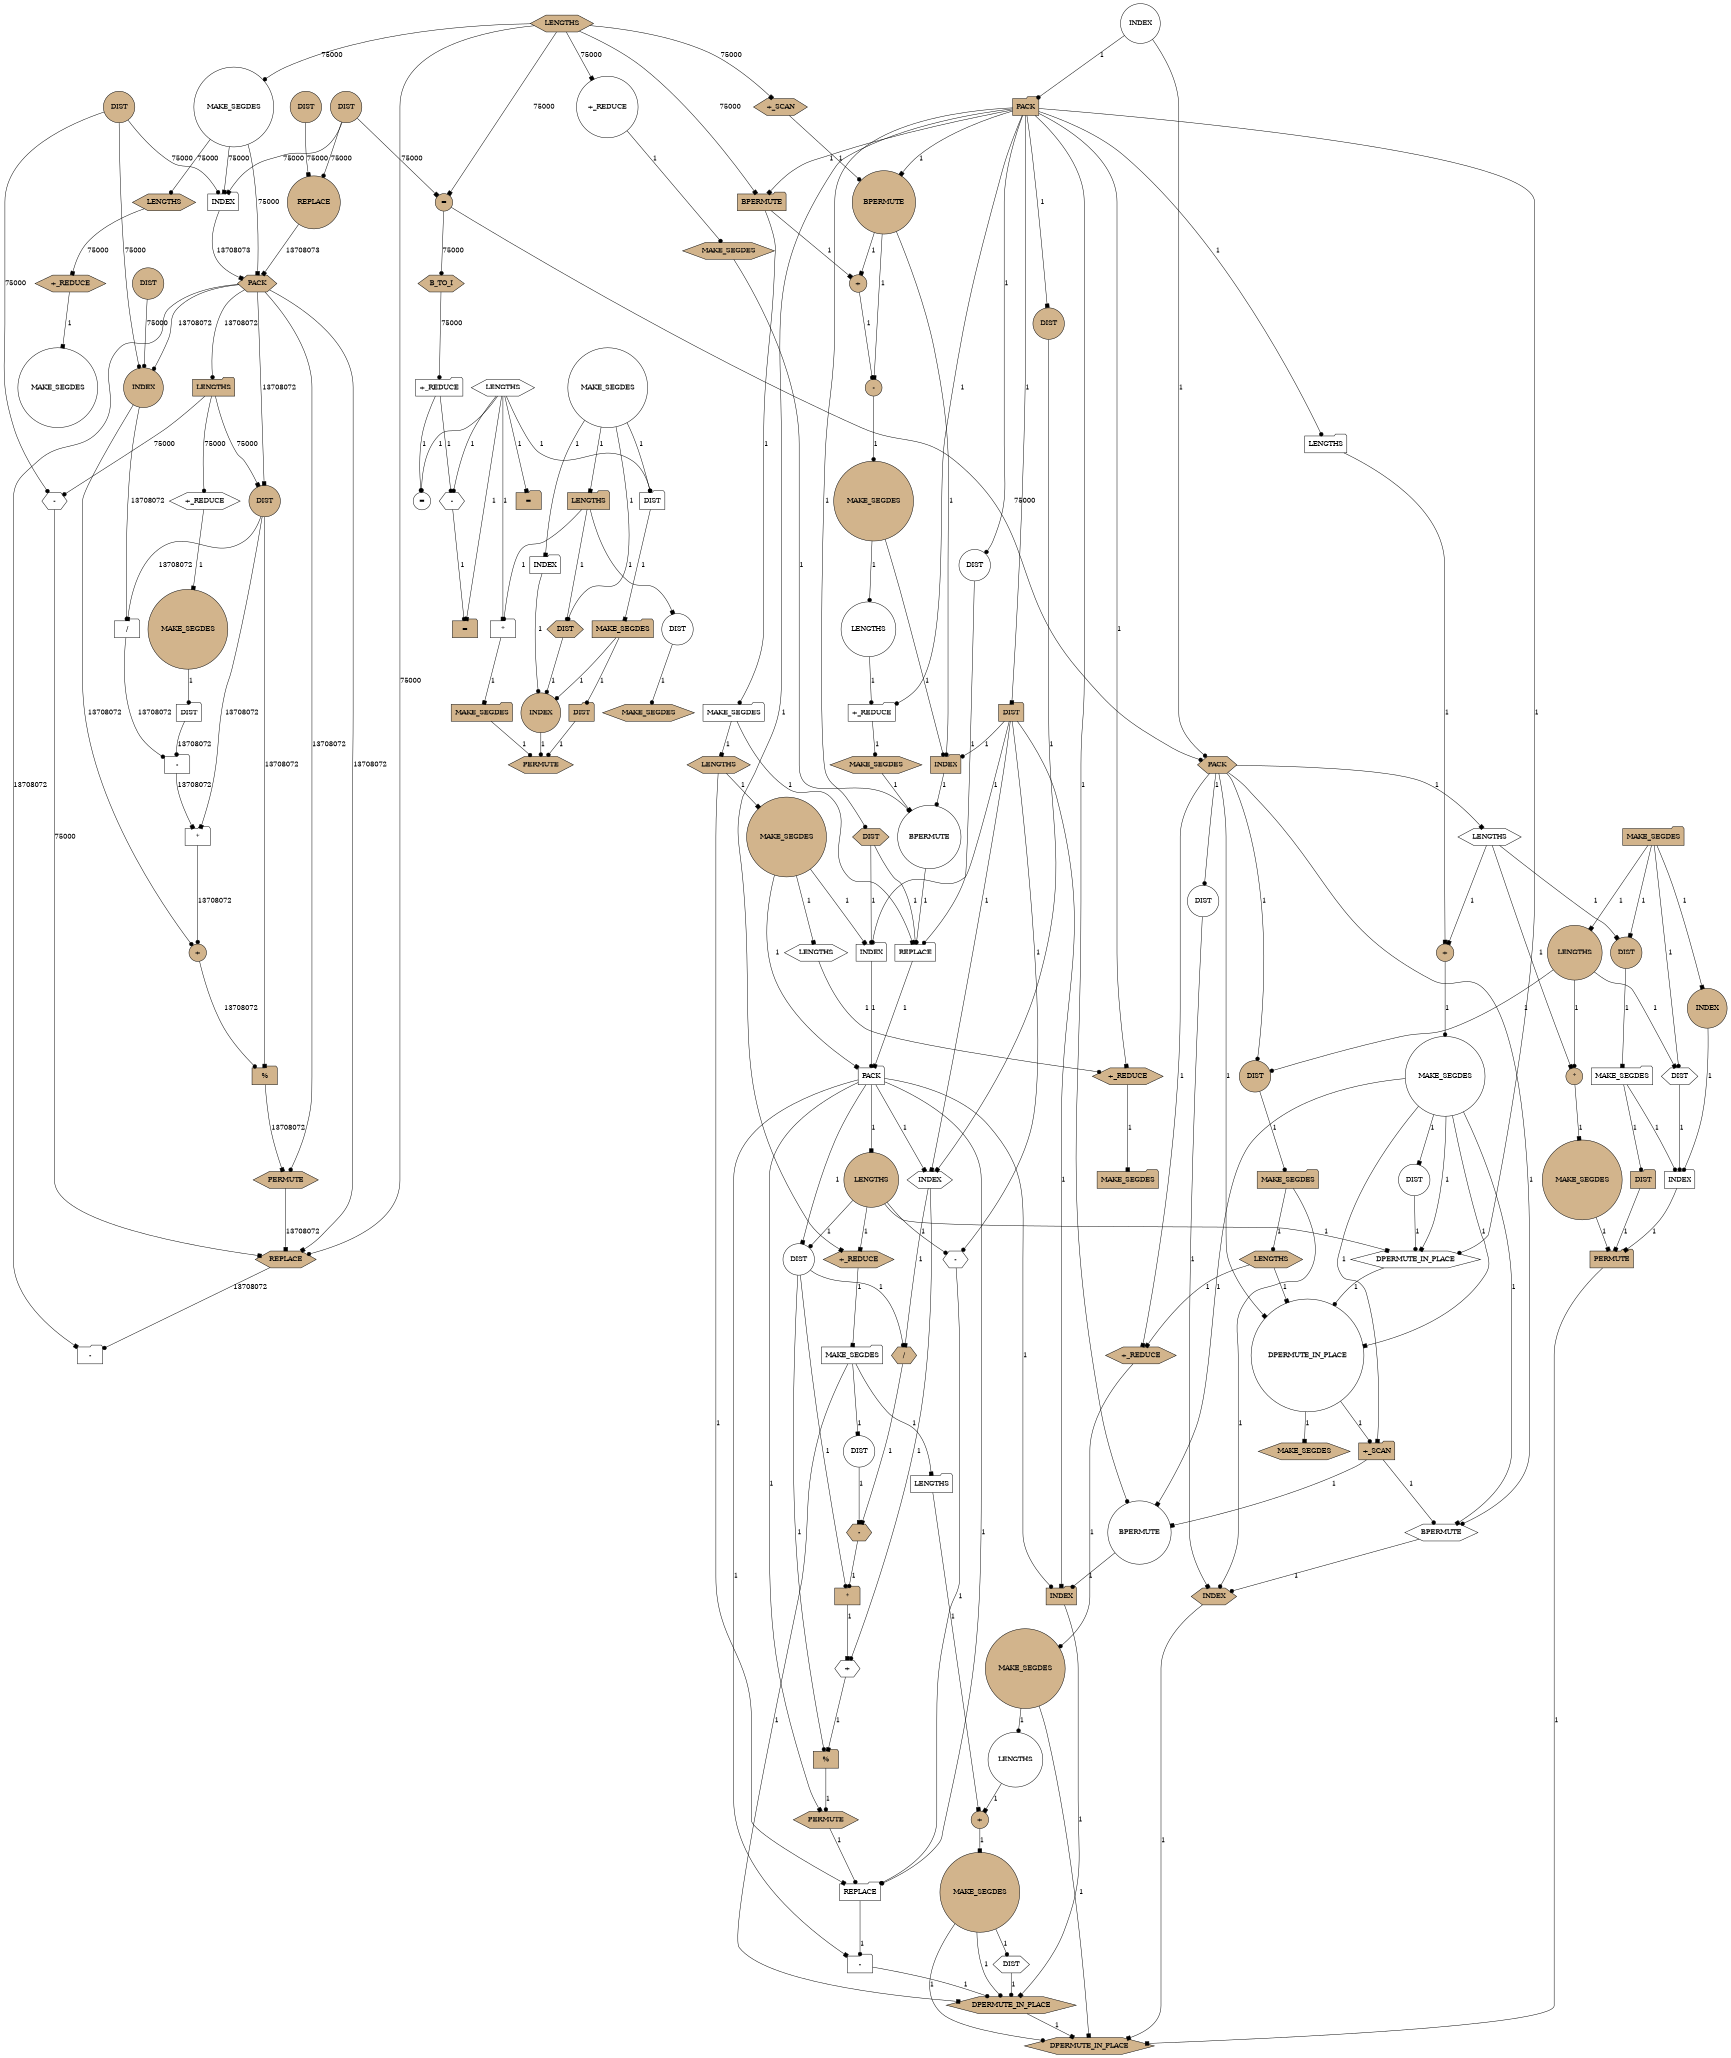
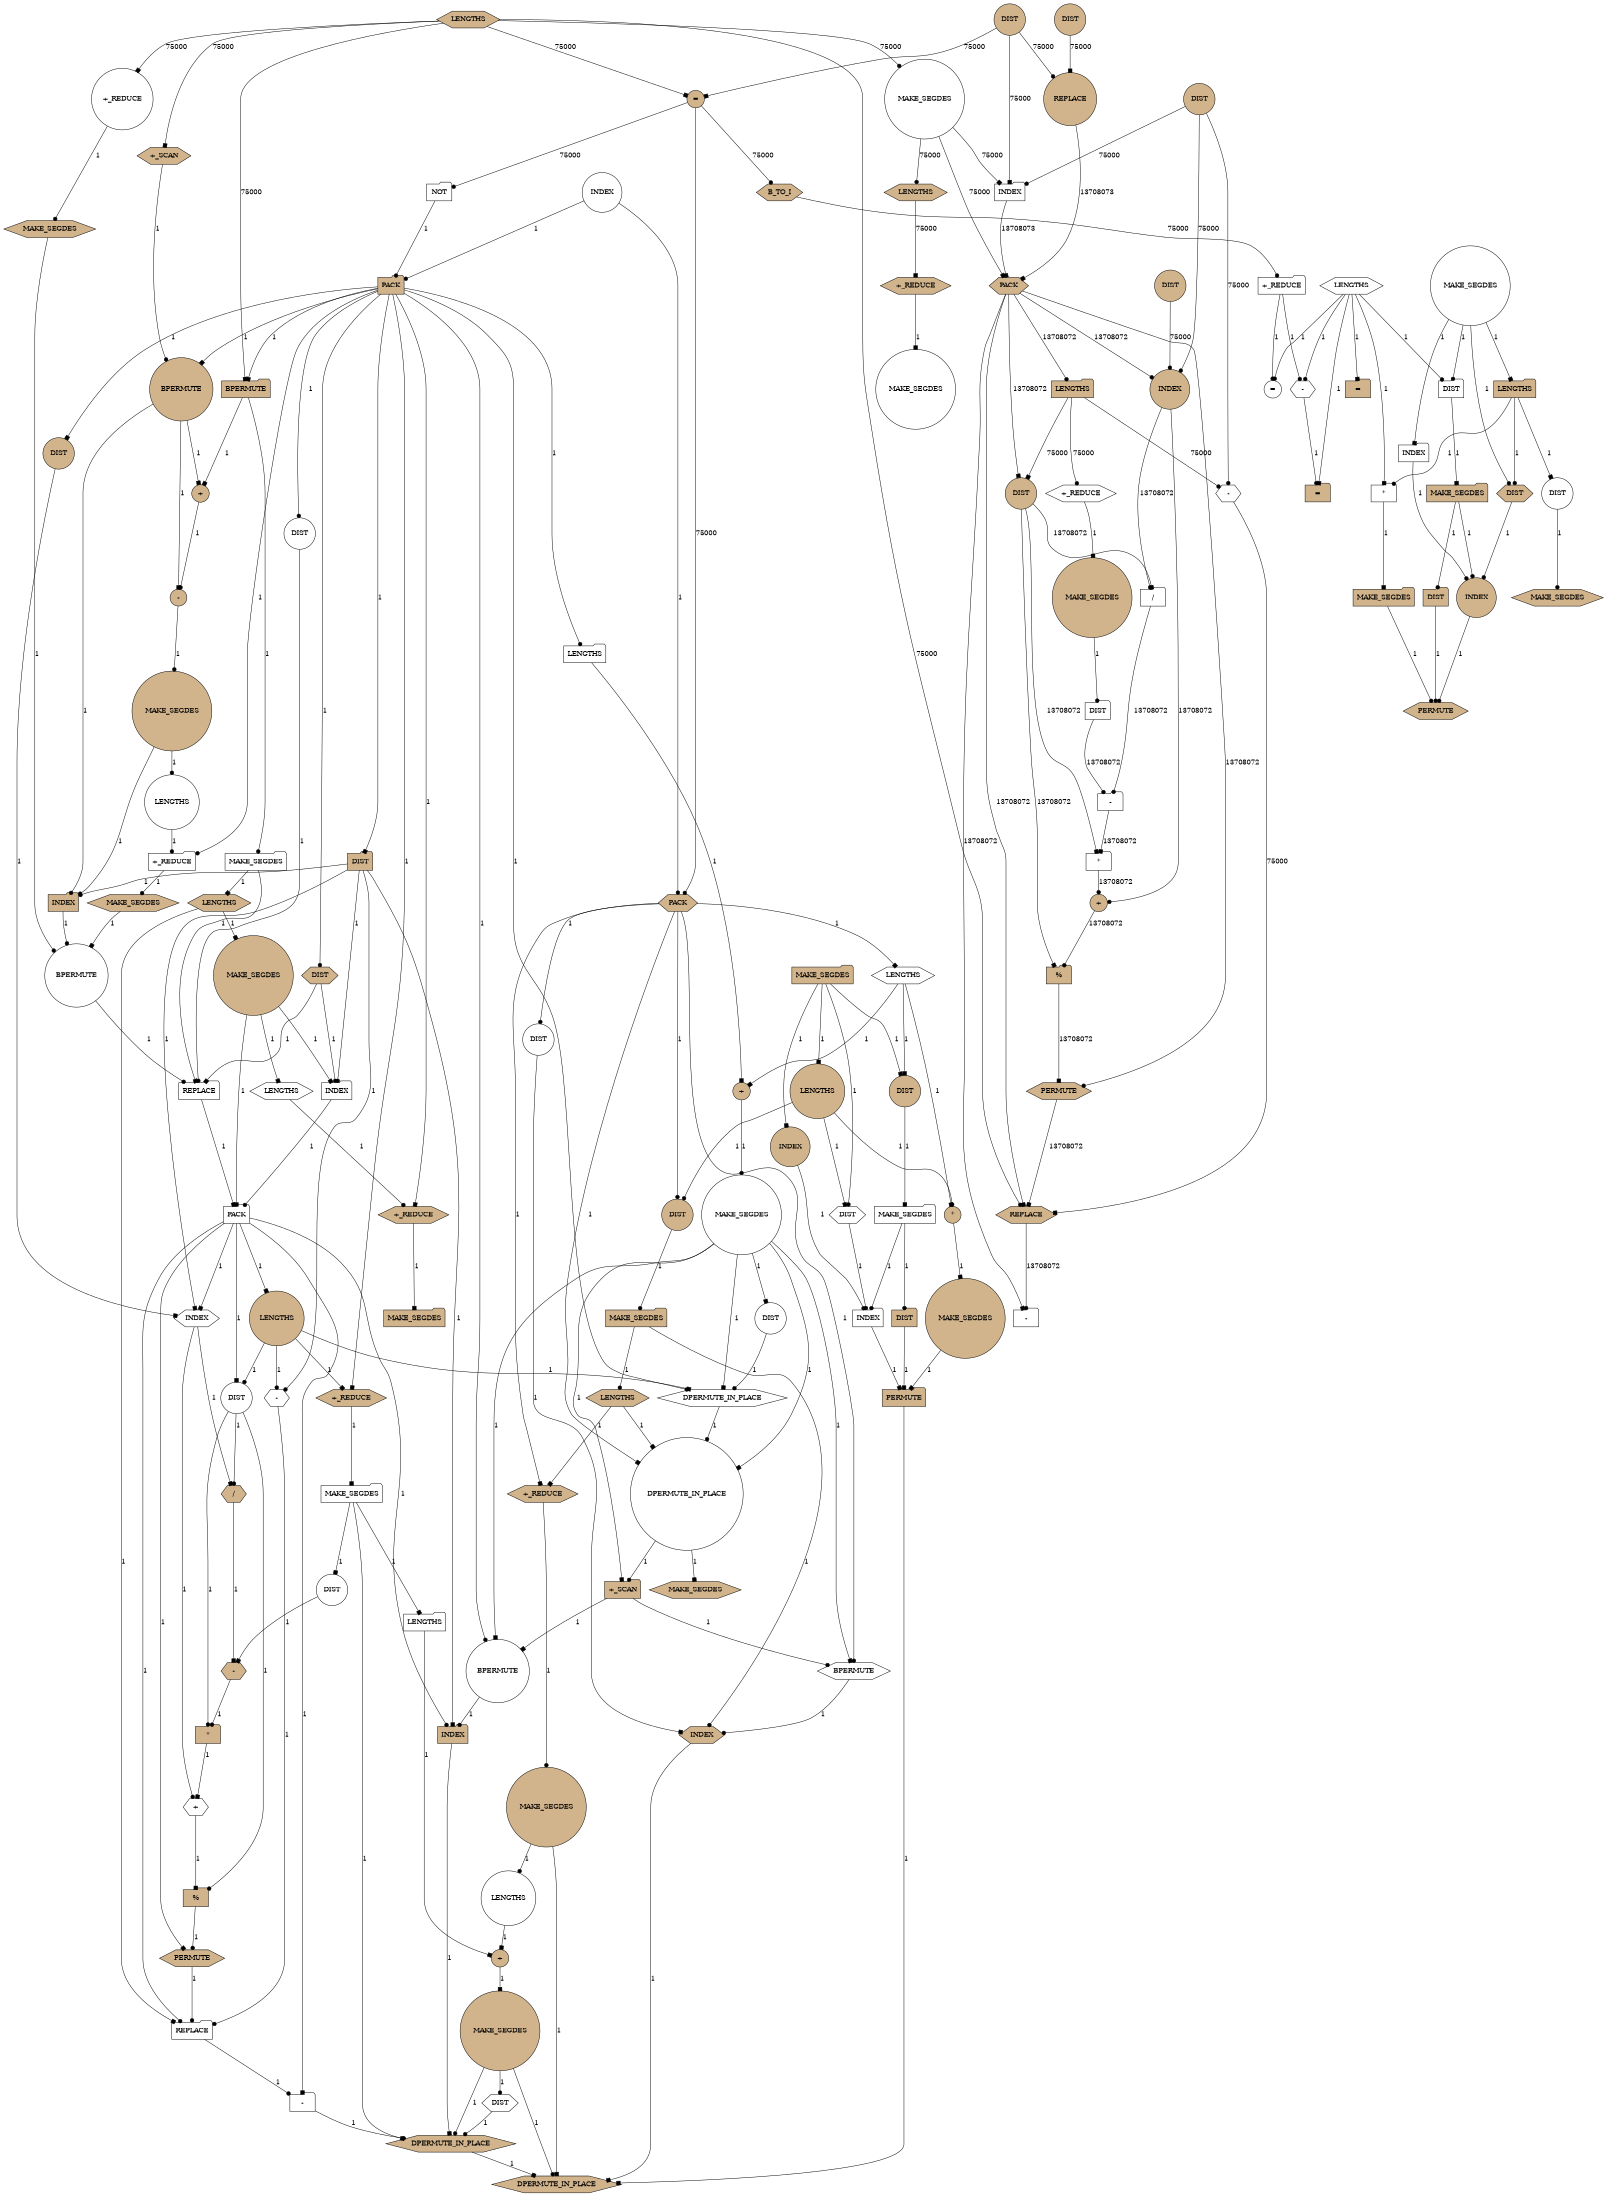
none -> (439, 192)
